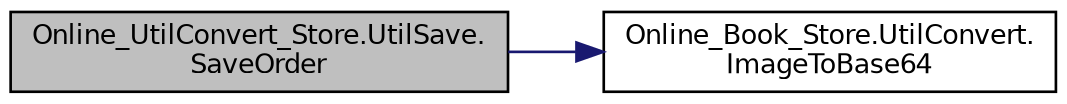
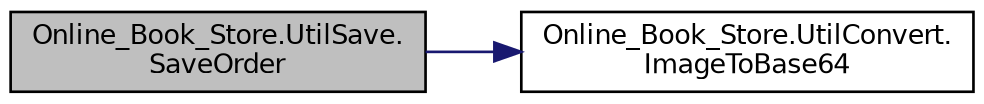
(259, 52) -> (218, 52)
